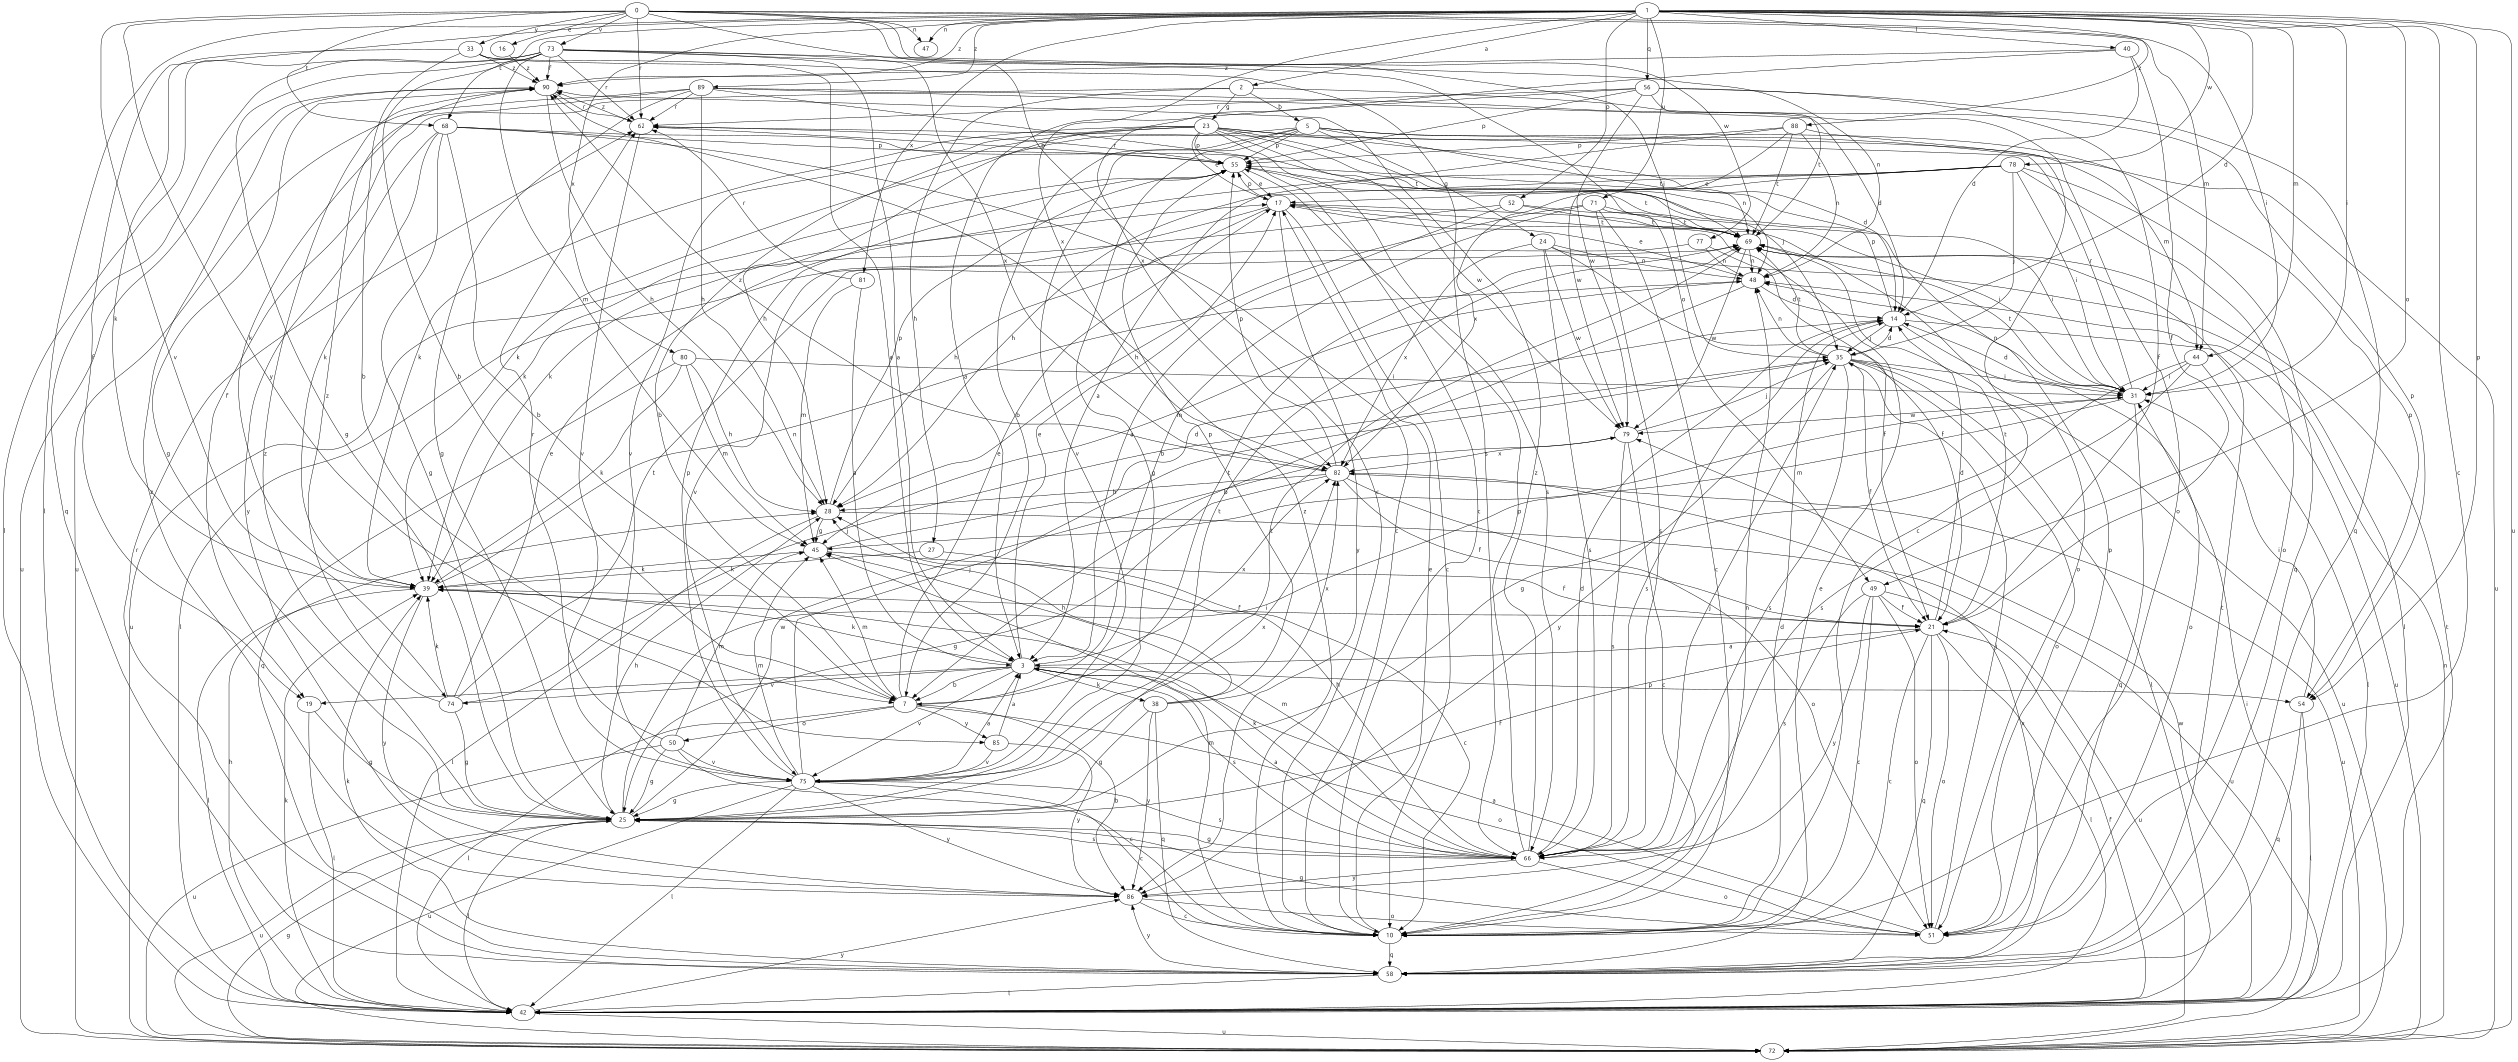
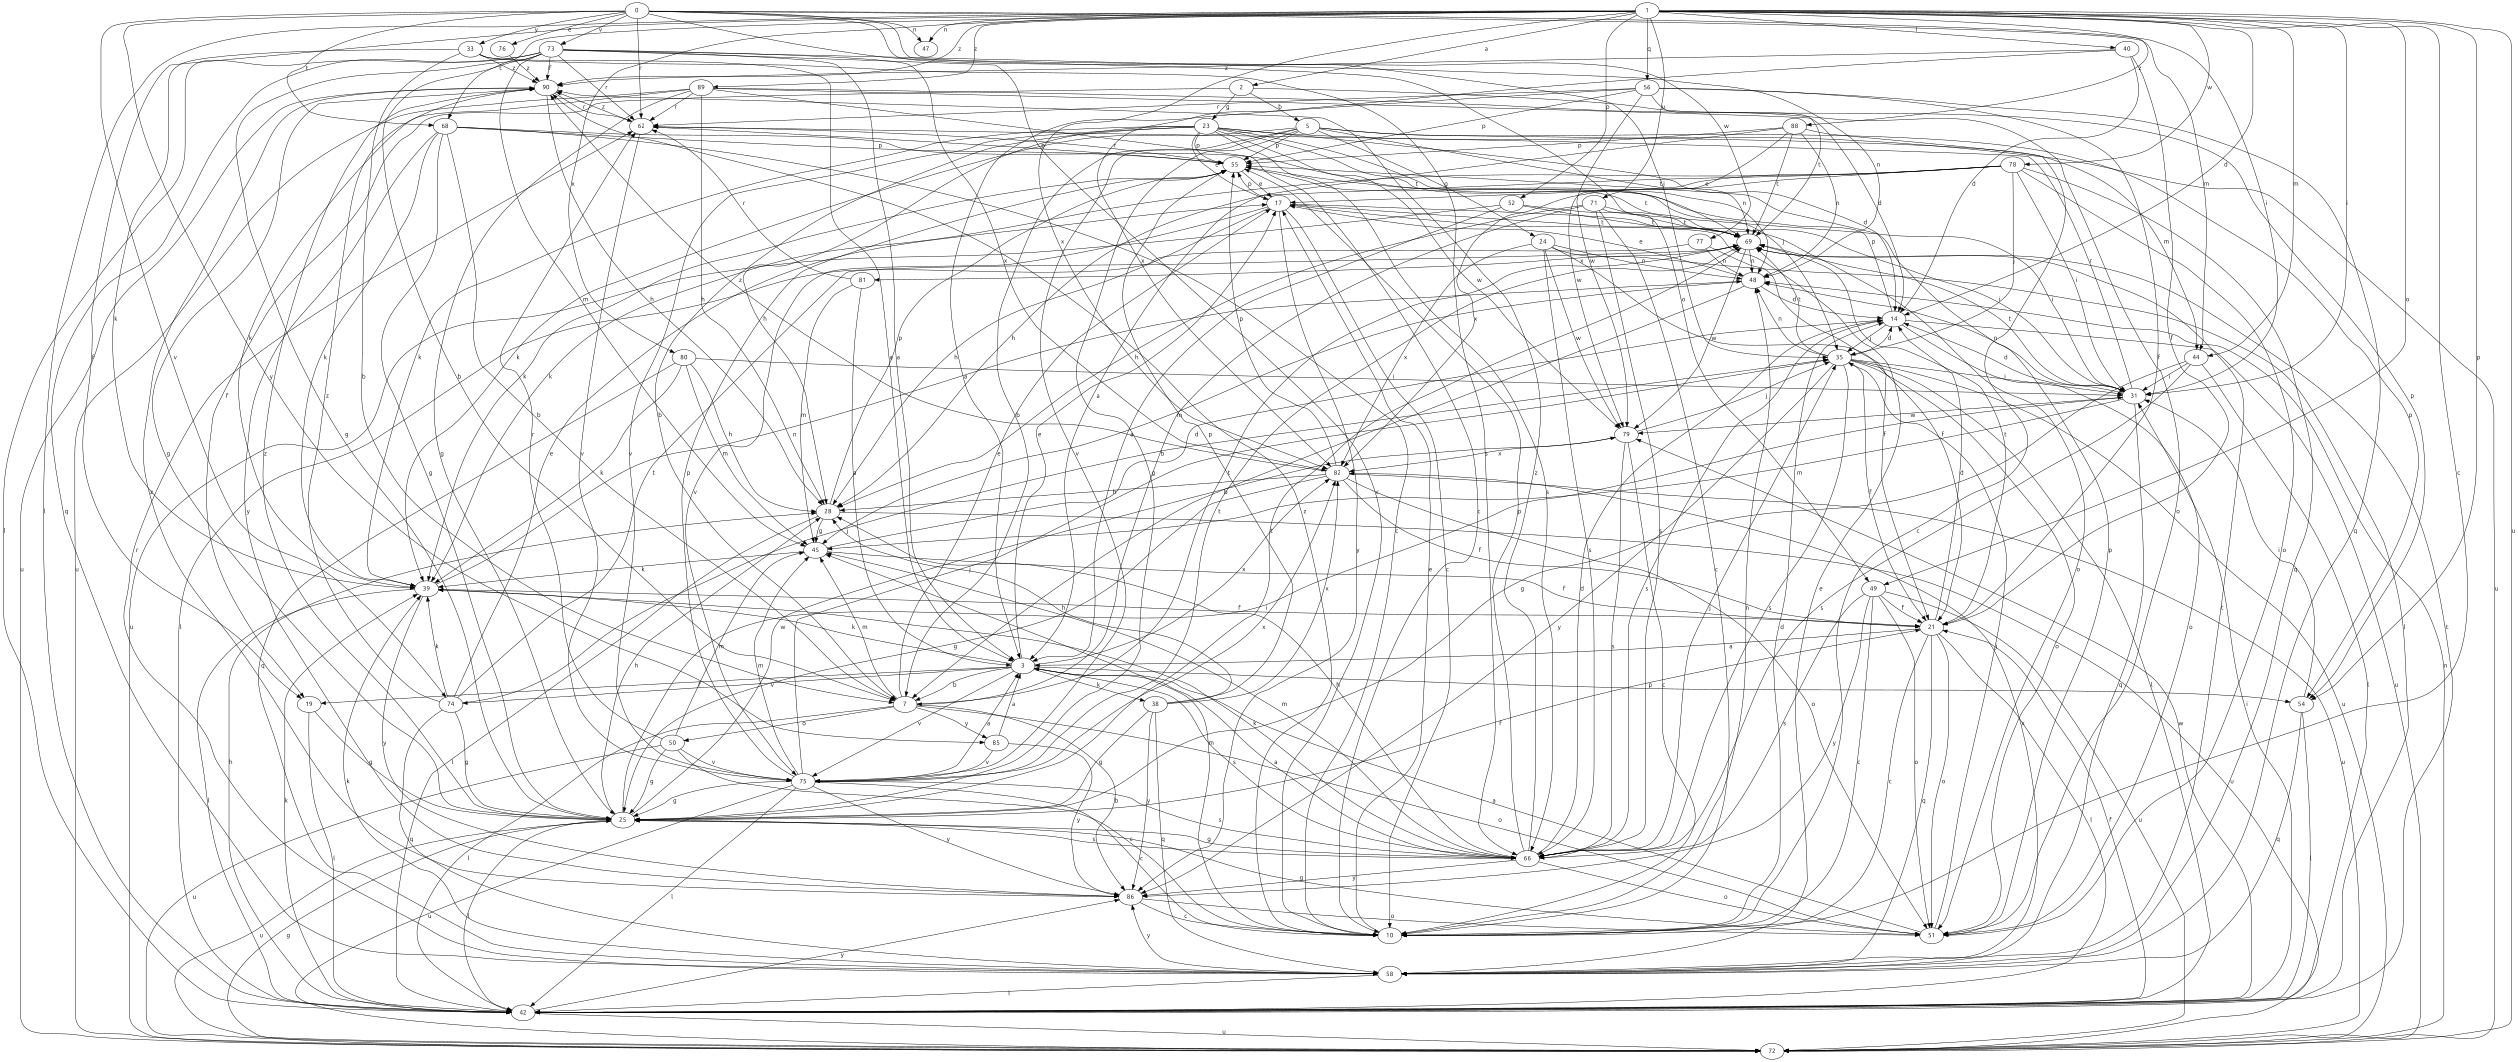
(1187, 23) -> (1352, 270)
(502, 49) -> (502, 49)
(932, 550) -> none
(1390, 953) -> (808, 946)
